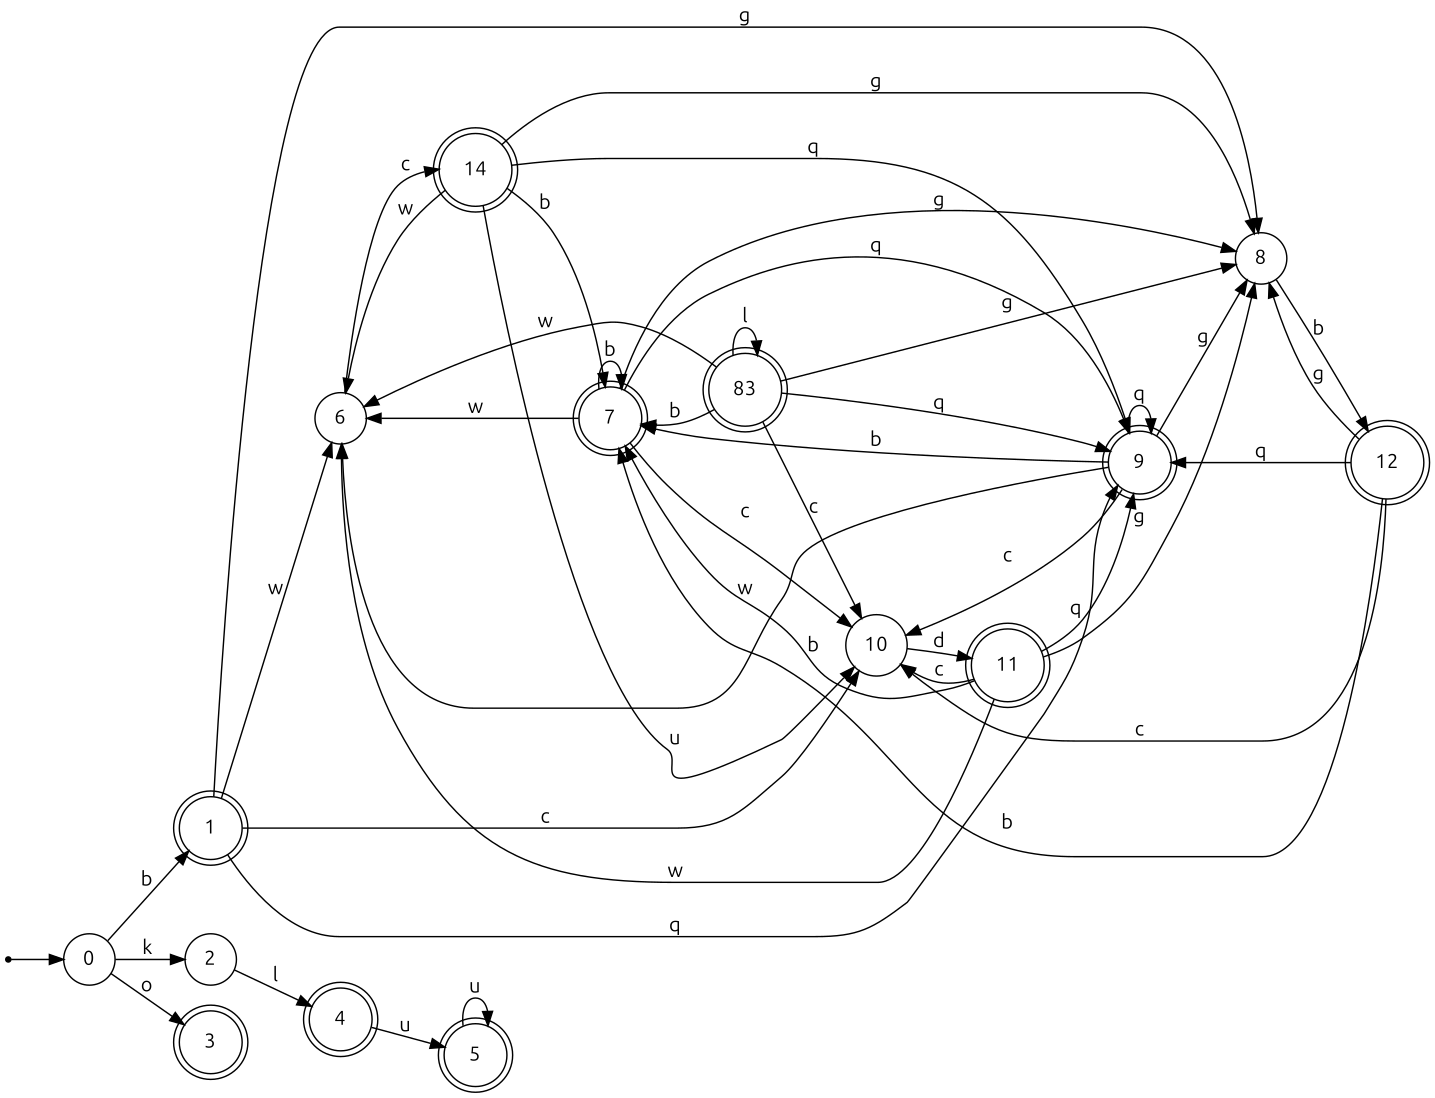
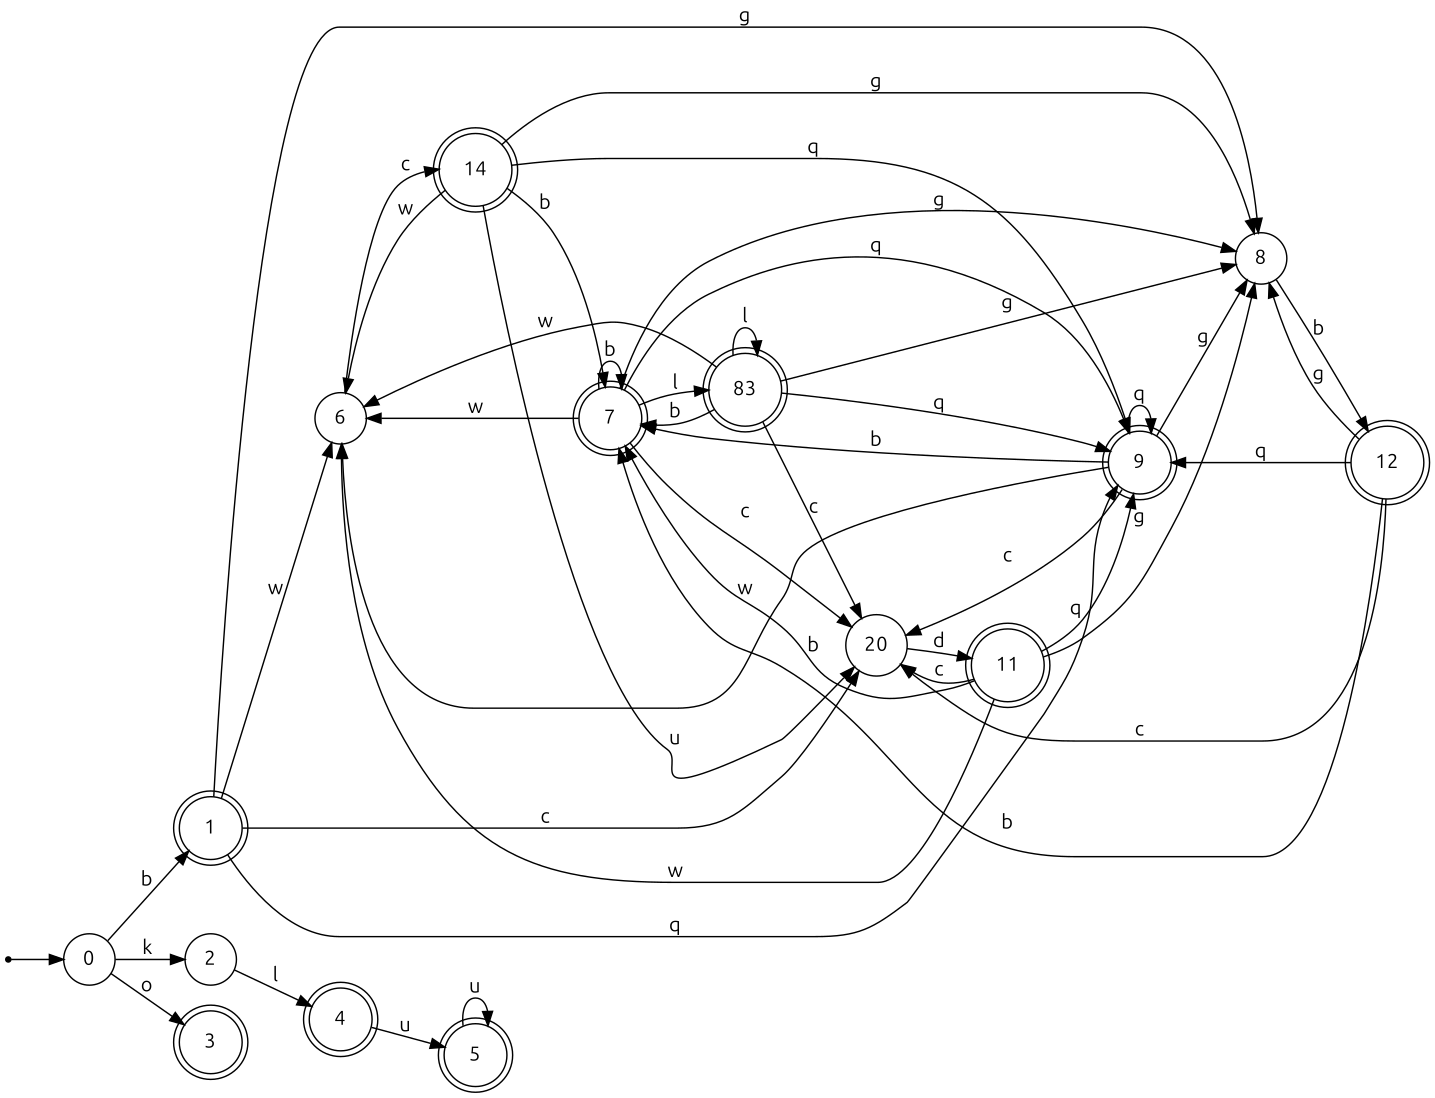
none -> (666, 396)
(876, 645) -> (876, 645)
